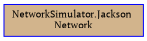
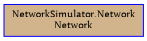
(74, 20) -> (74, 20)
